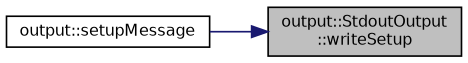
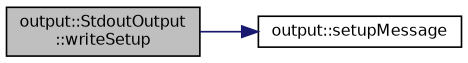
(231, 32) -> (221, 32)
